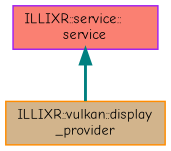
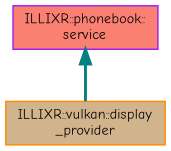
(85, 28) -> (85, 28)
